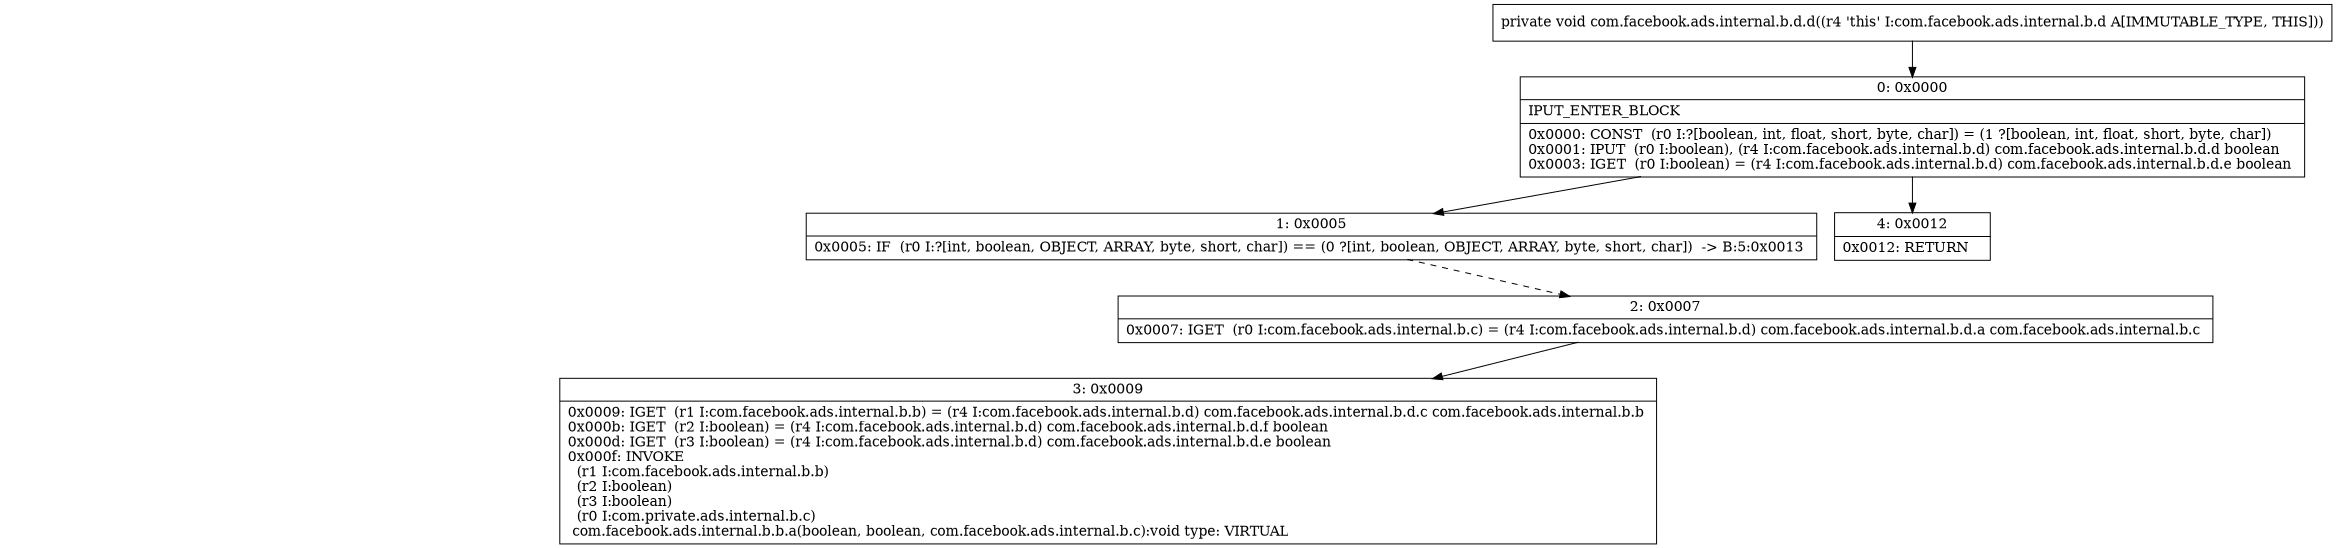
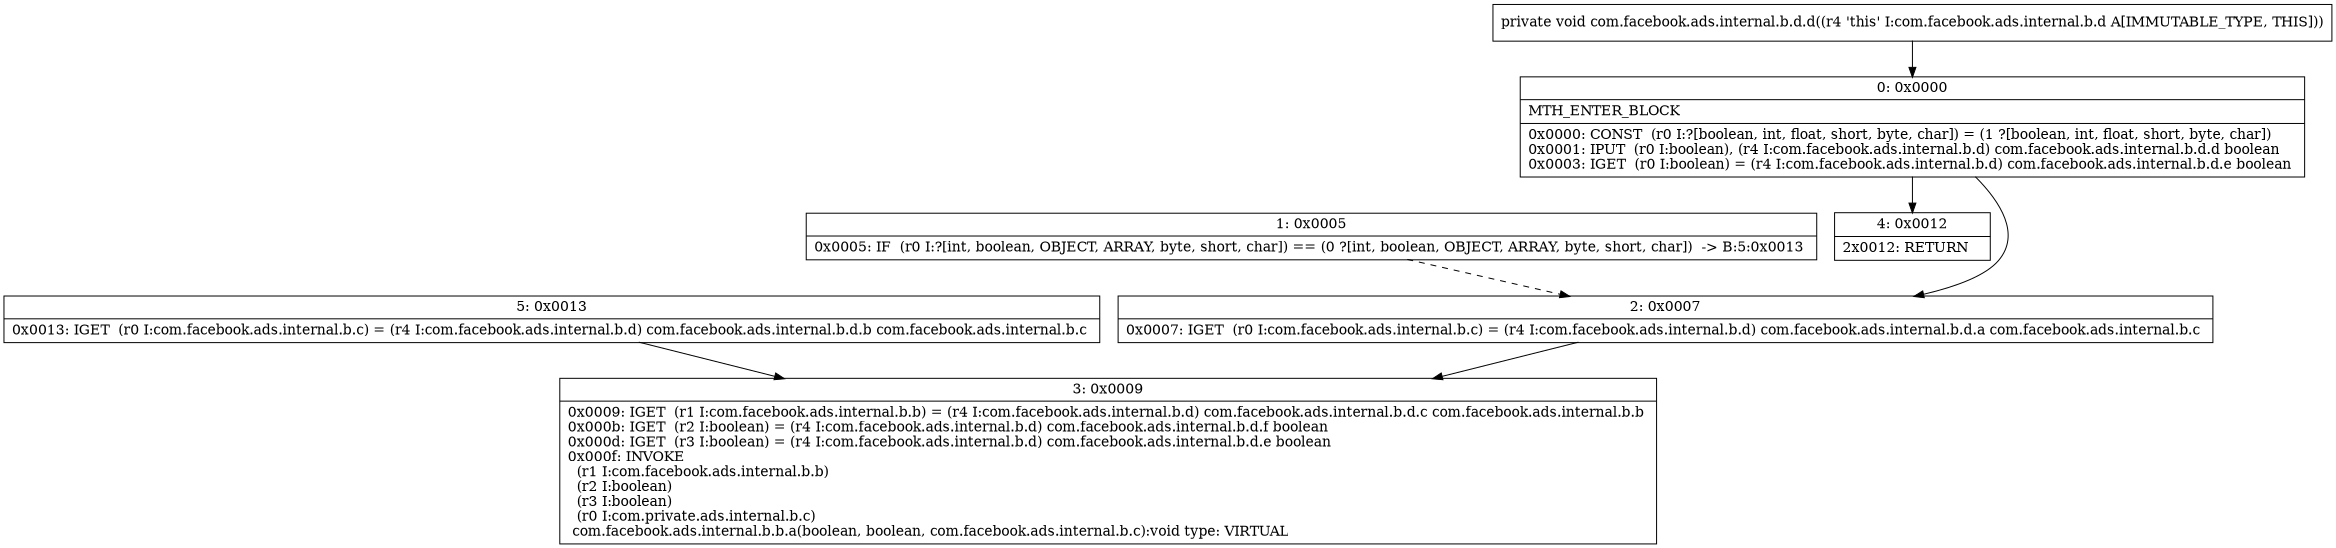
(1605, 111) -> (1605, 111)
(1542, 194) -> (2002, 255)
(1912, 248) -> (1912, 248)
none -> (552, 319)
